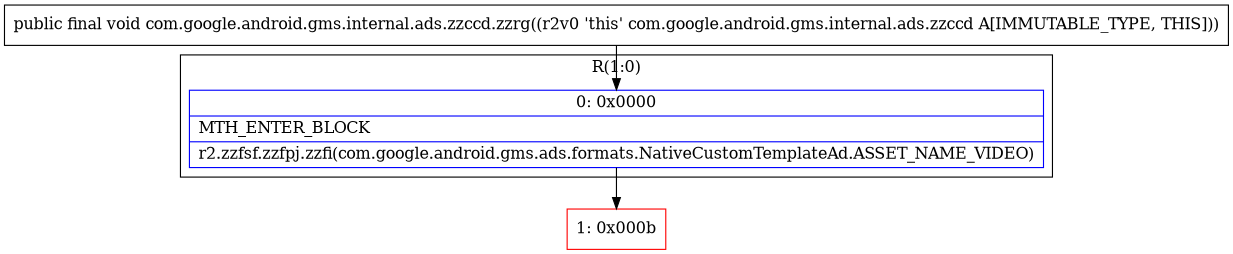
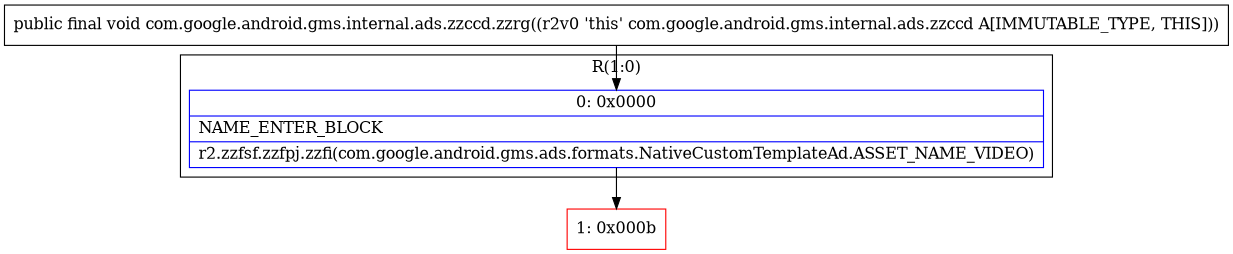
(285, 128) -> (291, 128)
